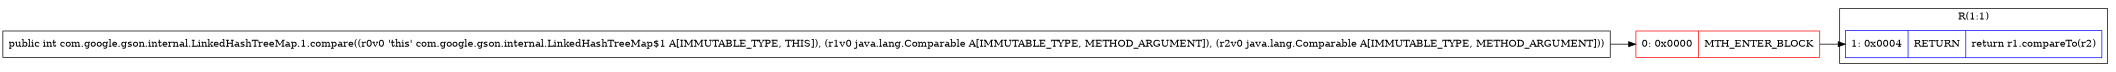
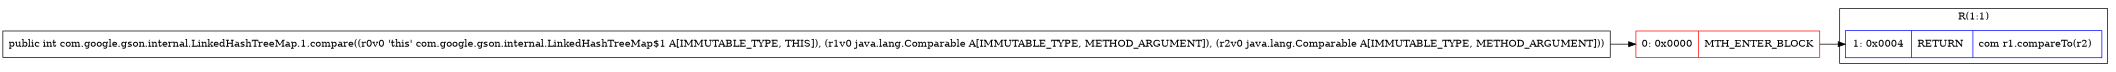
(2034, 44) -> (2035, 44)
